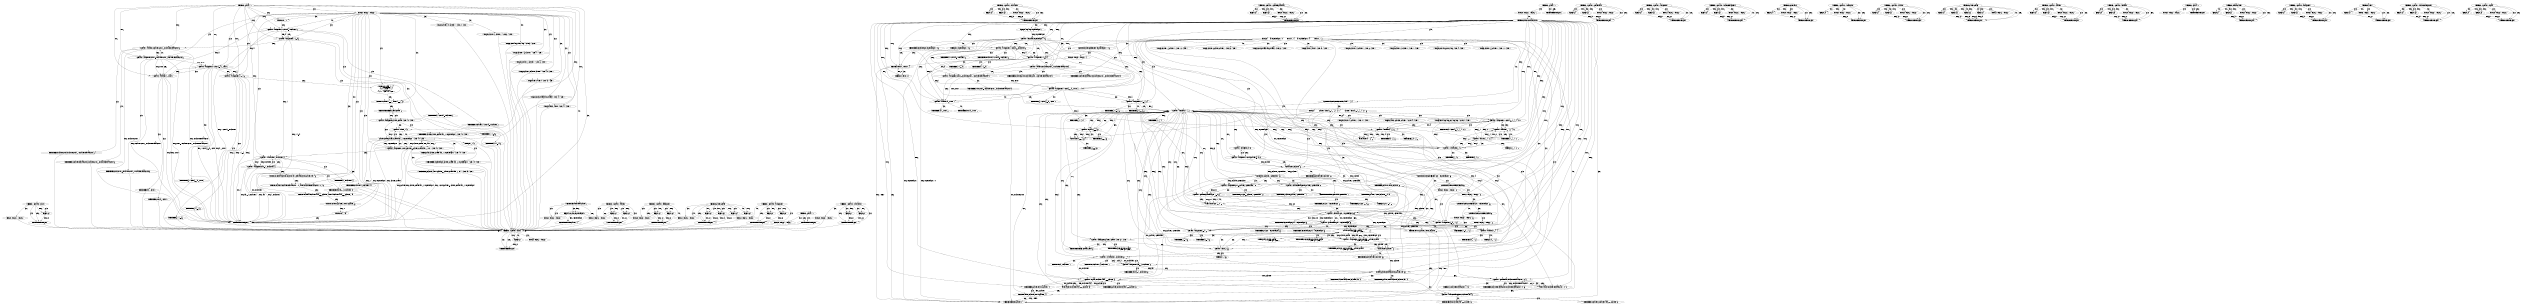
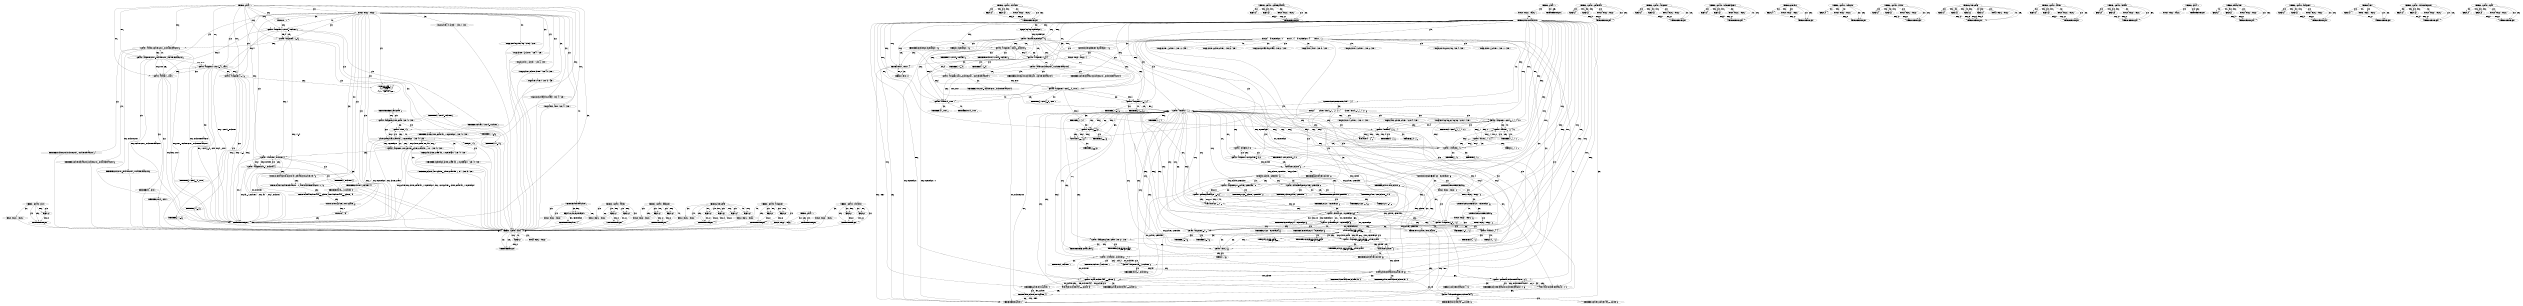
(498, 34) -> none
(1405, 48) -> none
(390, 102) -> none
(1341, 116) -> (1341, 116)
(1507, 125) -> (1507, 125)
(1332, 127) -> none
(1185, 134) -> none
(1090, 136) -> (1082, 125)
none -> (1306, 147)
(1213, 148) -> (1213, 148)
(1217, 150) -> none
none -> (1285, 158)
(1320, 168) -> (1338, 193)
none -> (1317, 191)
(1369, 218) -> (1359, 221)
(1351, 226) -> (1351, 226)
(1116, 283) -> (1110, 283)
(1430, 287) -> (1430, 287)
